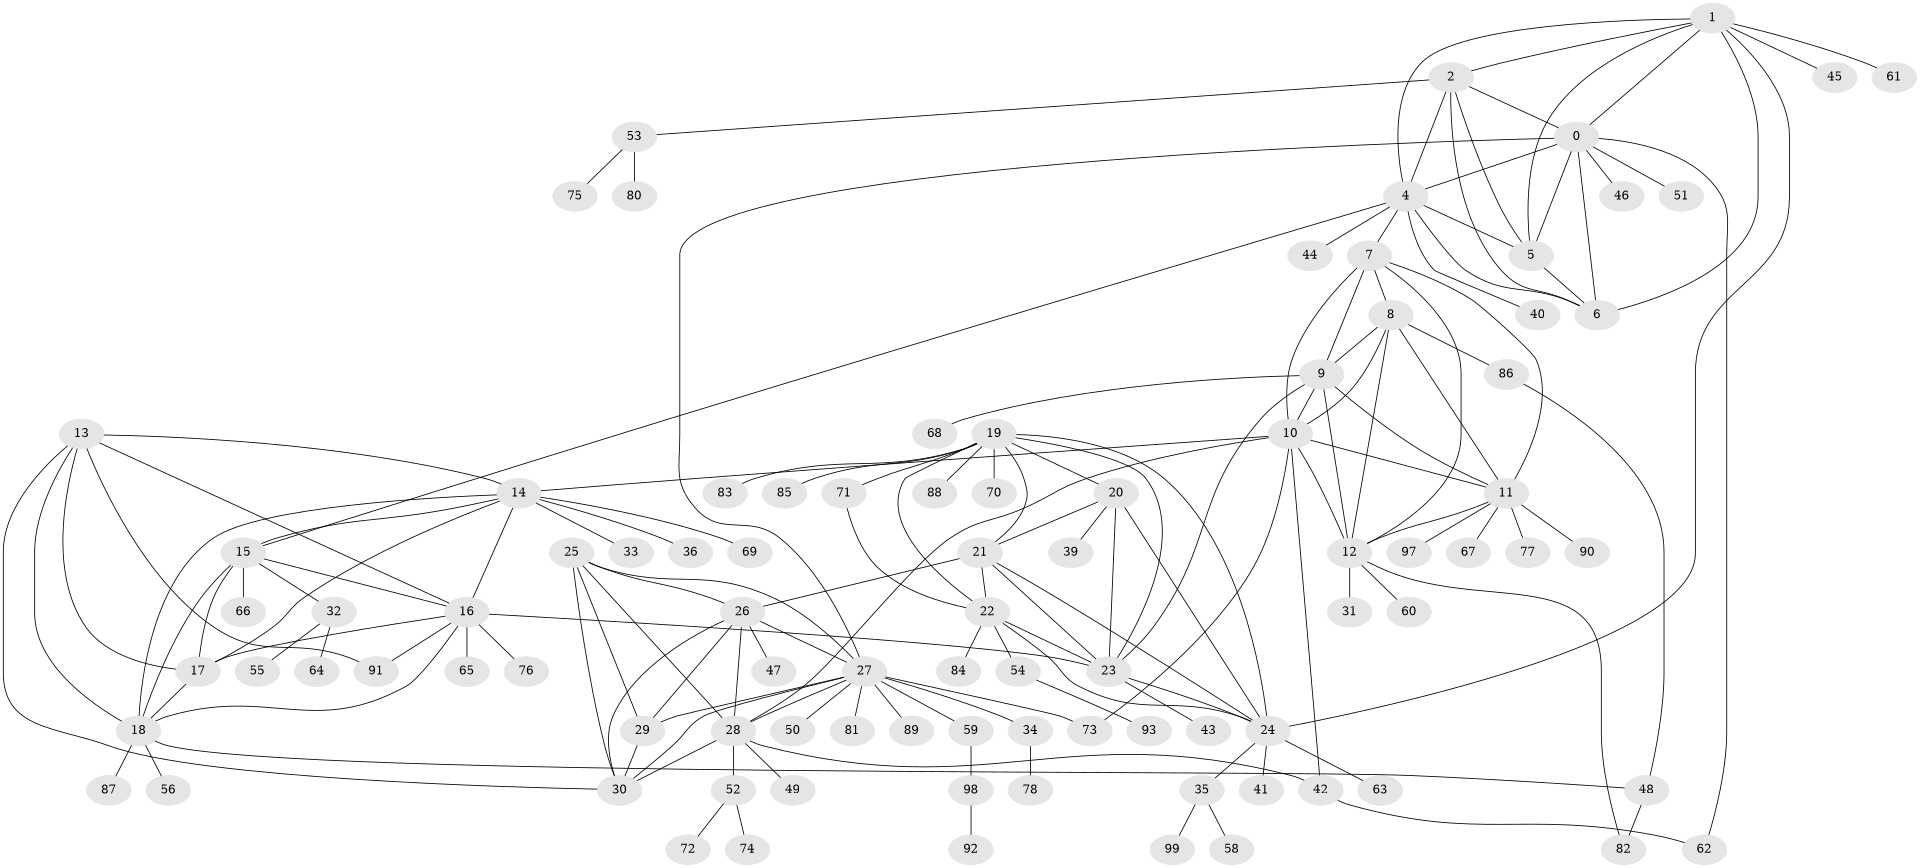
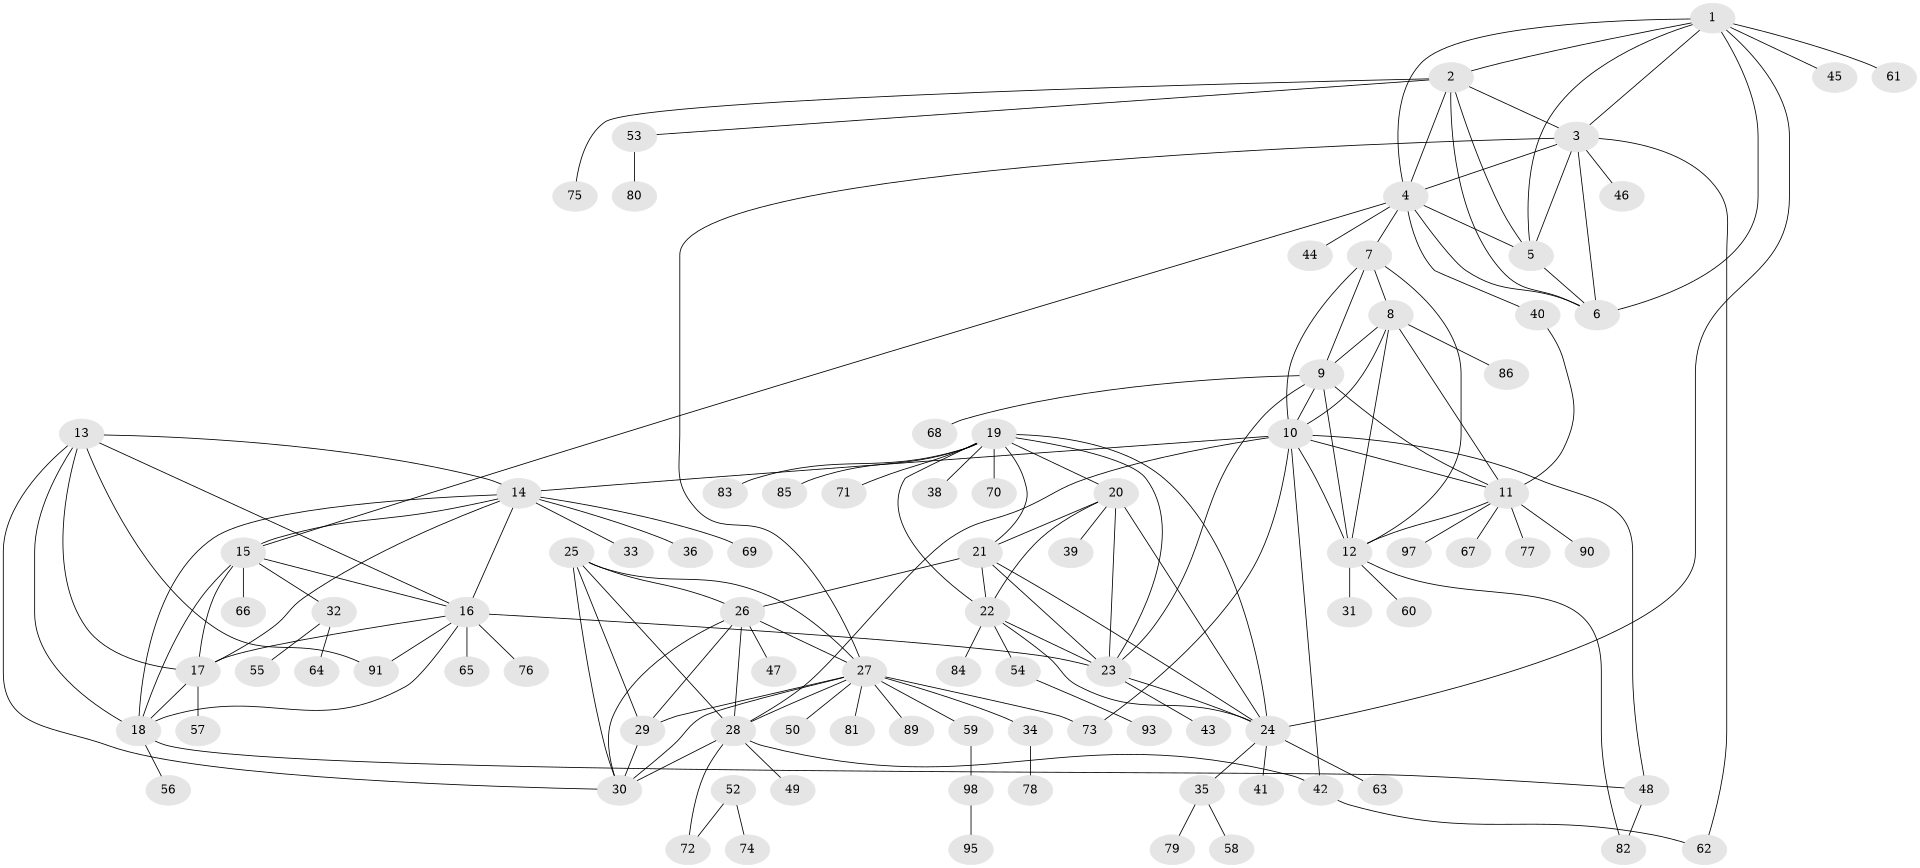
(1577, 137) -> (1577, 137)
(605, 167) -> (982, 92)
(1681, 196) -> none
(1518, 340) -> (1574, 414)
(935, 493) -> (935, 493)
(1664, 550) -> (1596, 500)
(880, 569) -> (1038, 541)
none -> (198, 731)
(733, 761) -> (699, 787)
(109, 790) -> none
(971, 850) -> (971, 850)
(1172, 850) -> (1172, 850)
